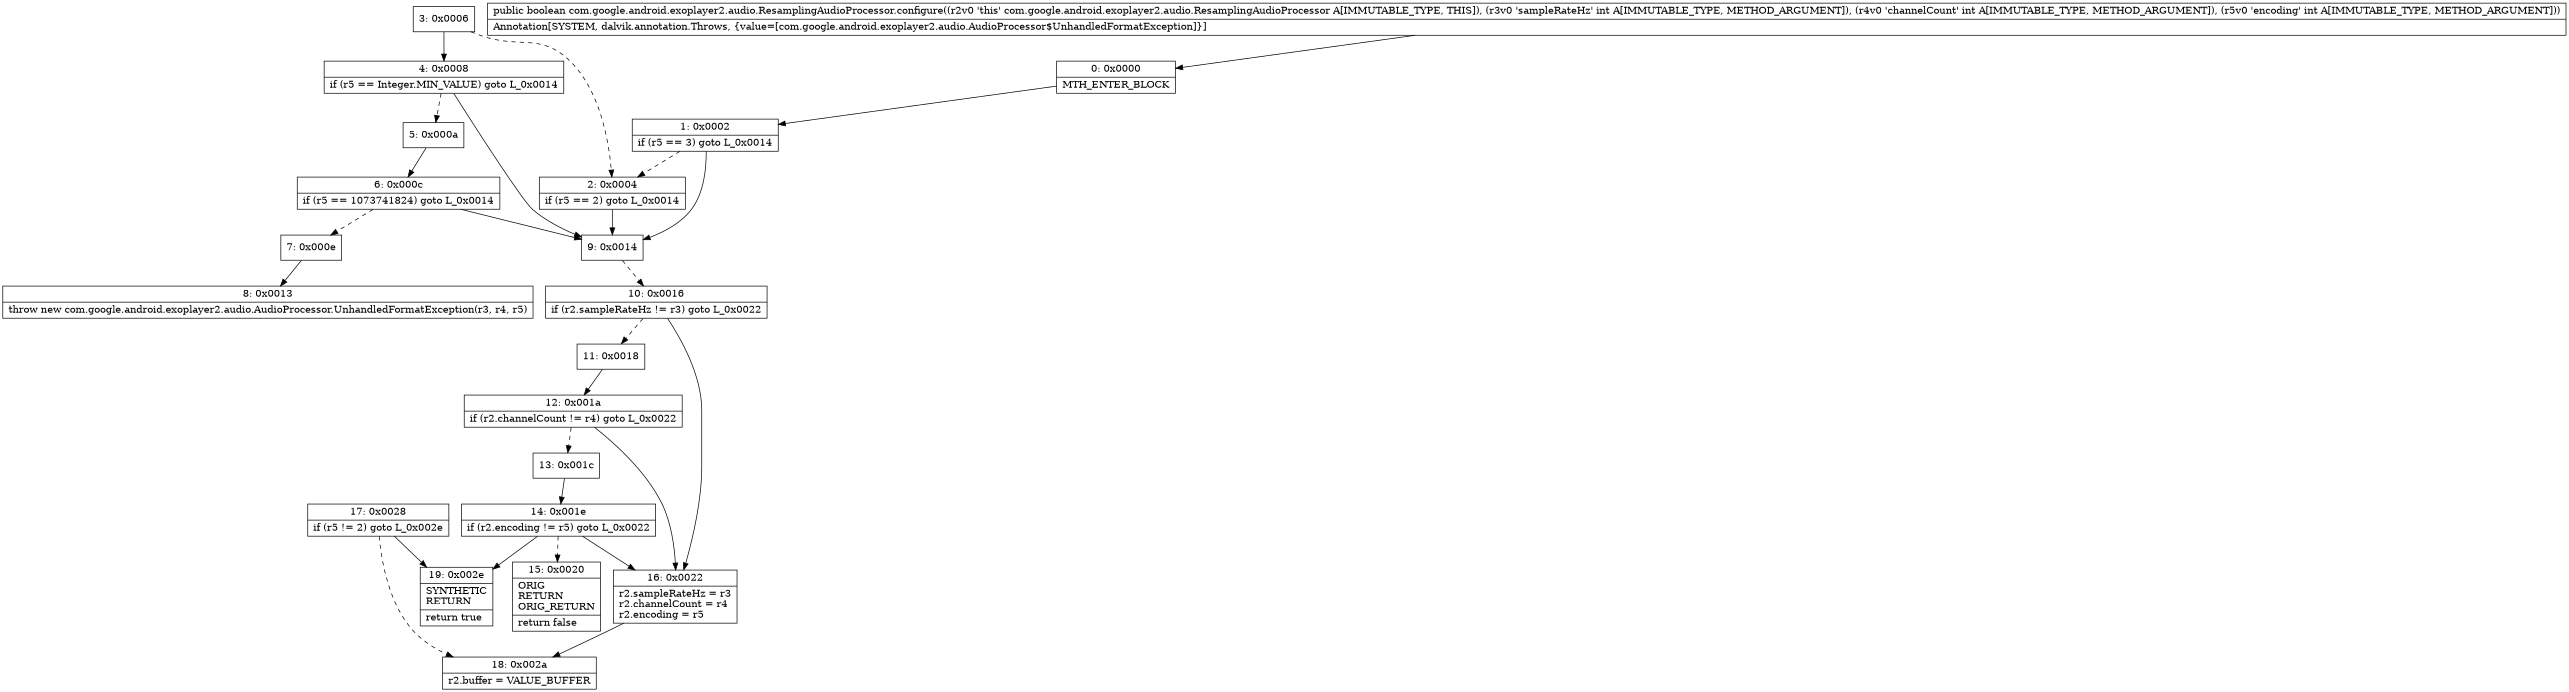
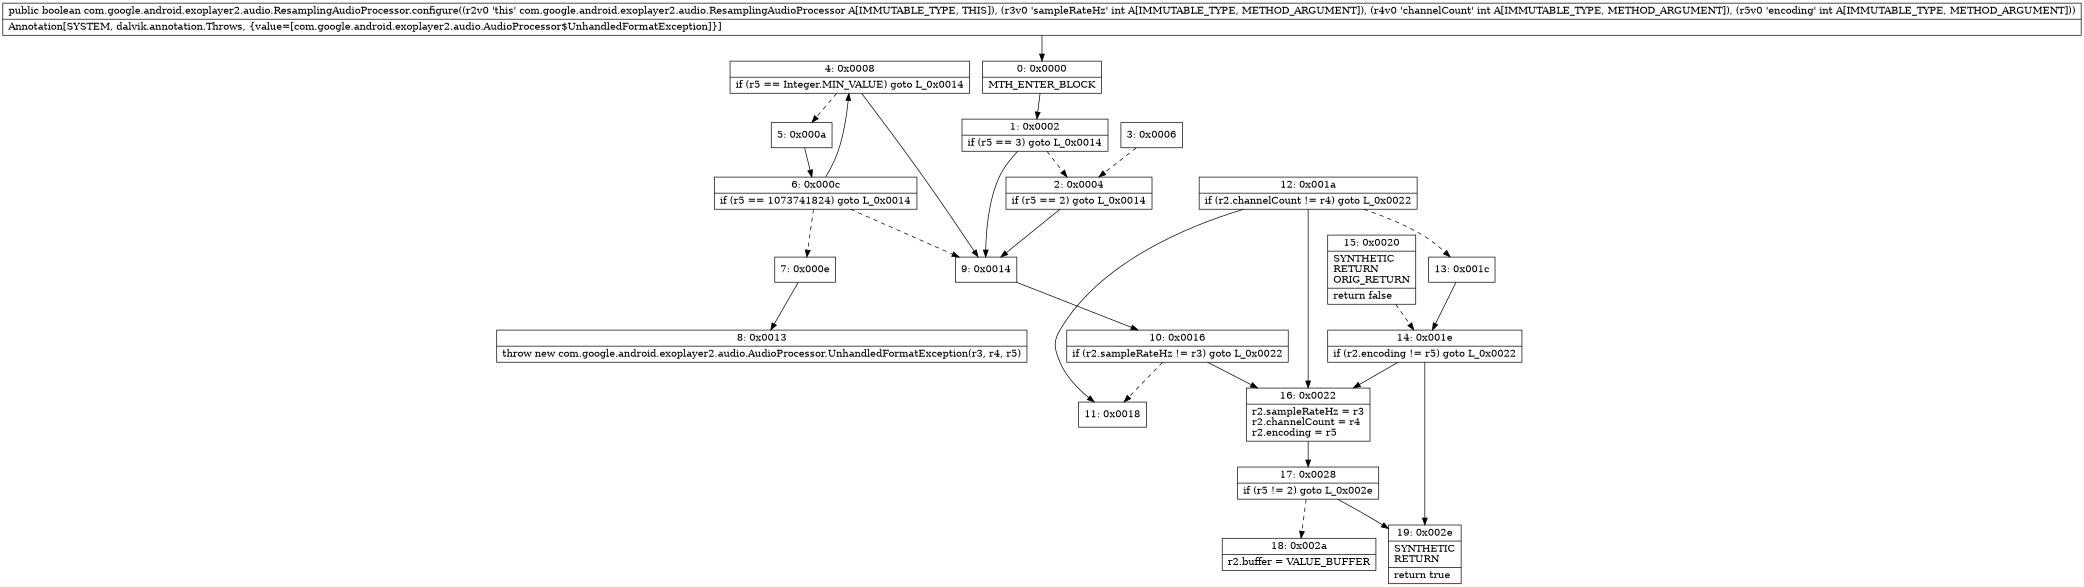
(444, 43) -> (841, 140)
(518, 223) -> (902, 232)
(631, 270) -> (1071, 304)
(595, 379) -> (1108, 277)
(558, 546) -> (1403, 314)
(532, 586) -> (1364, 259)
(592, 639) -> (1308, 451)
